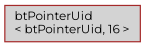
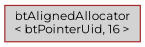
(73, 24) -> (73, 24)
